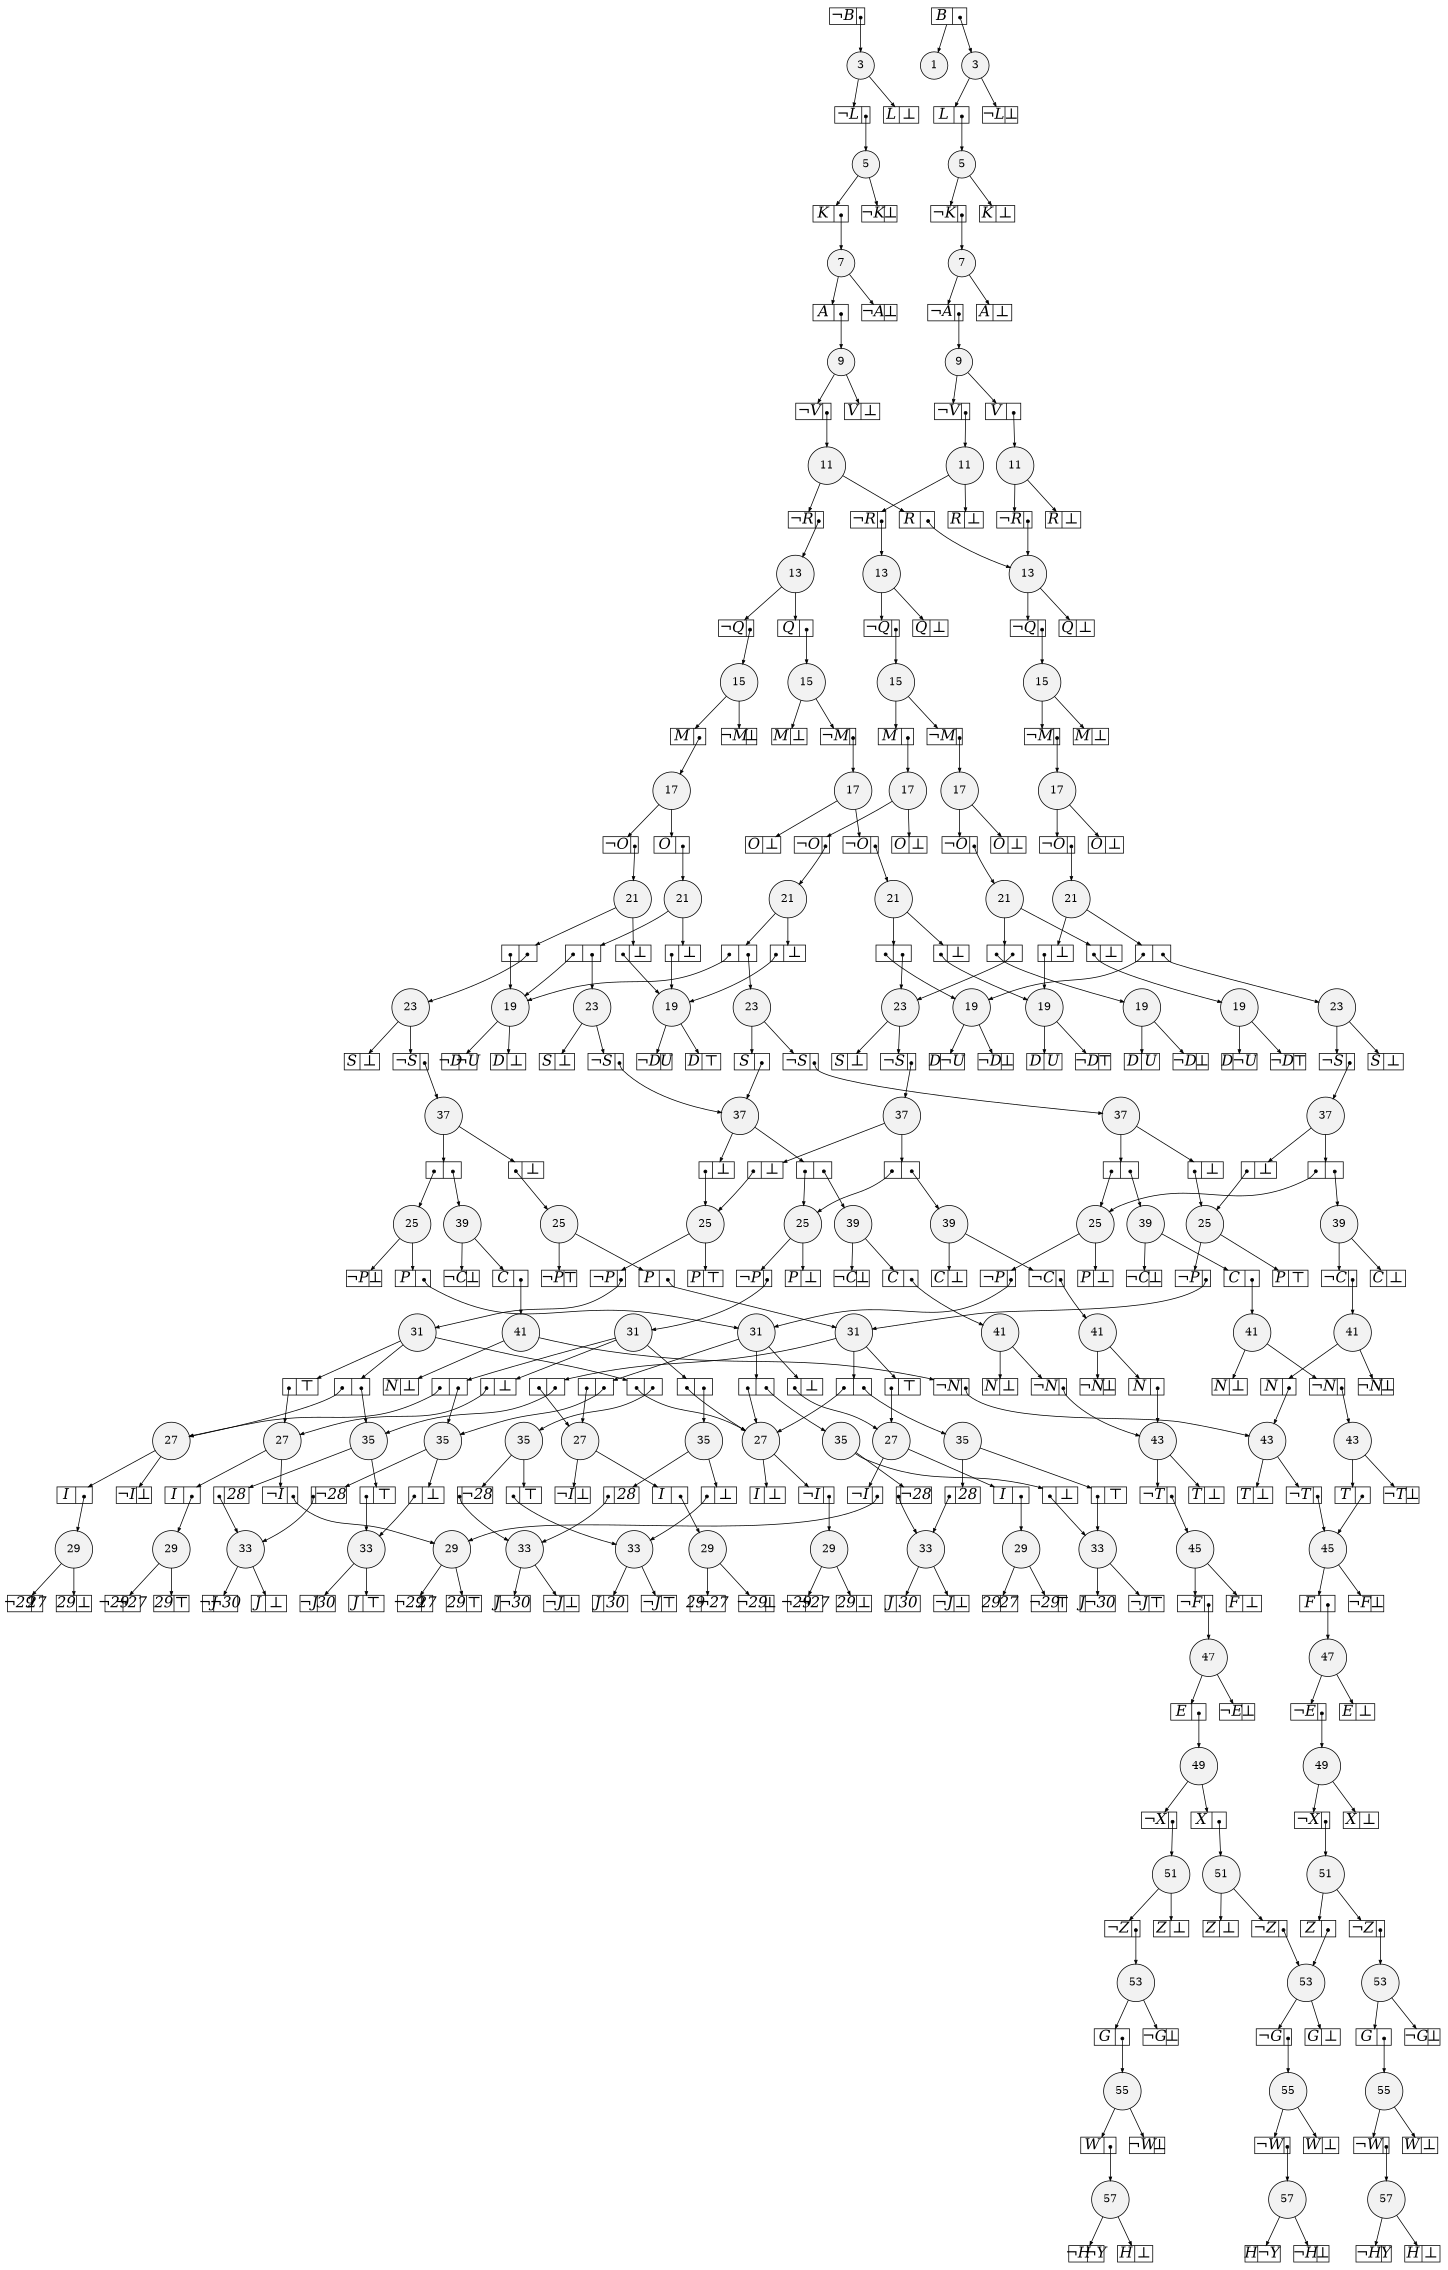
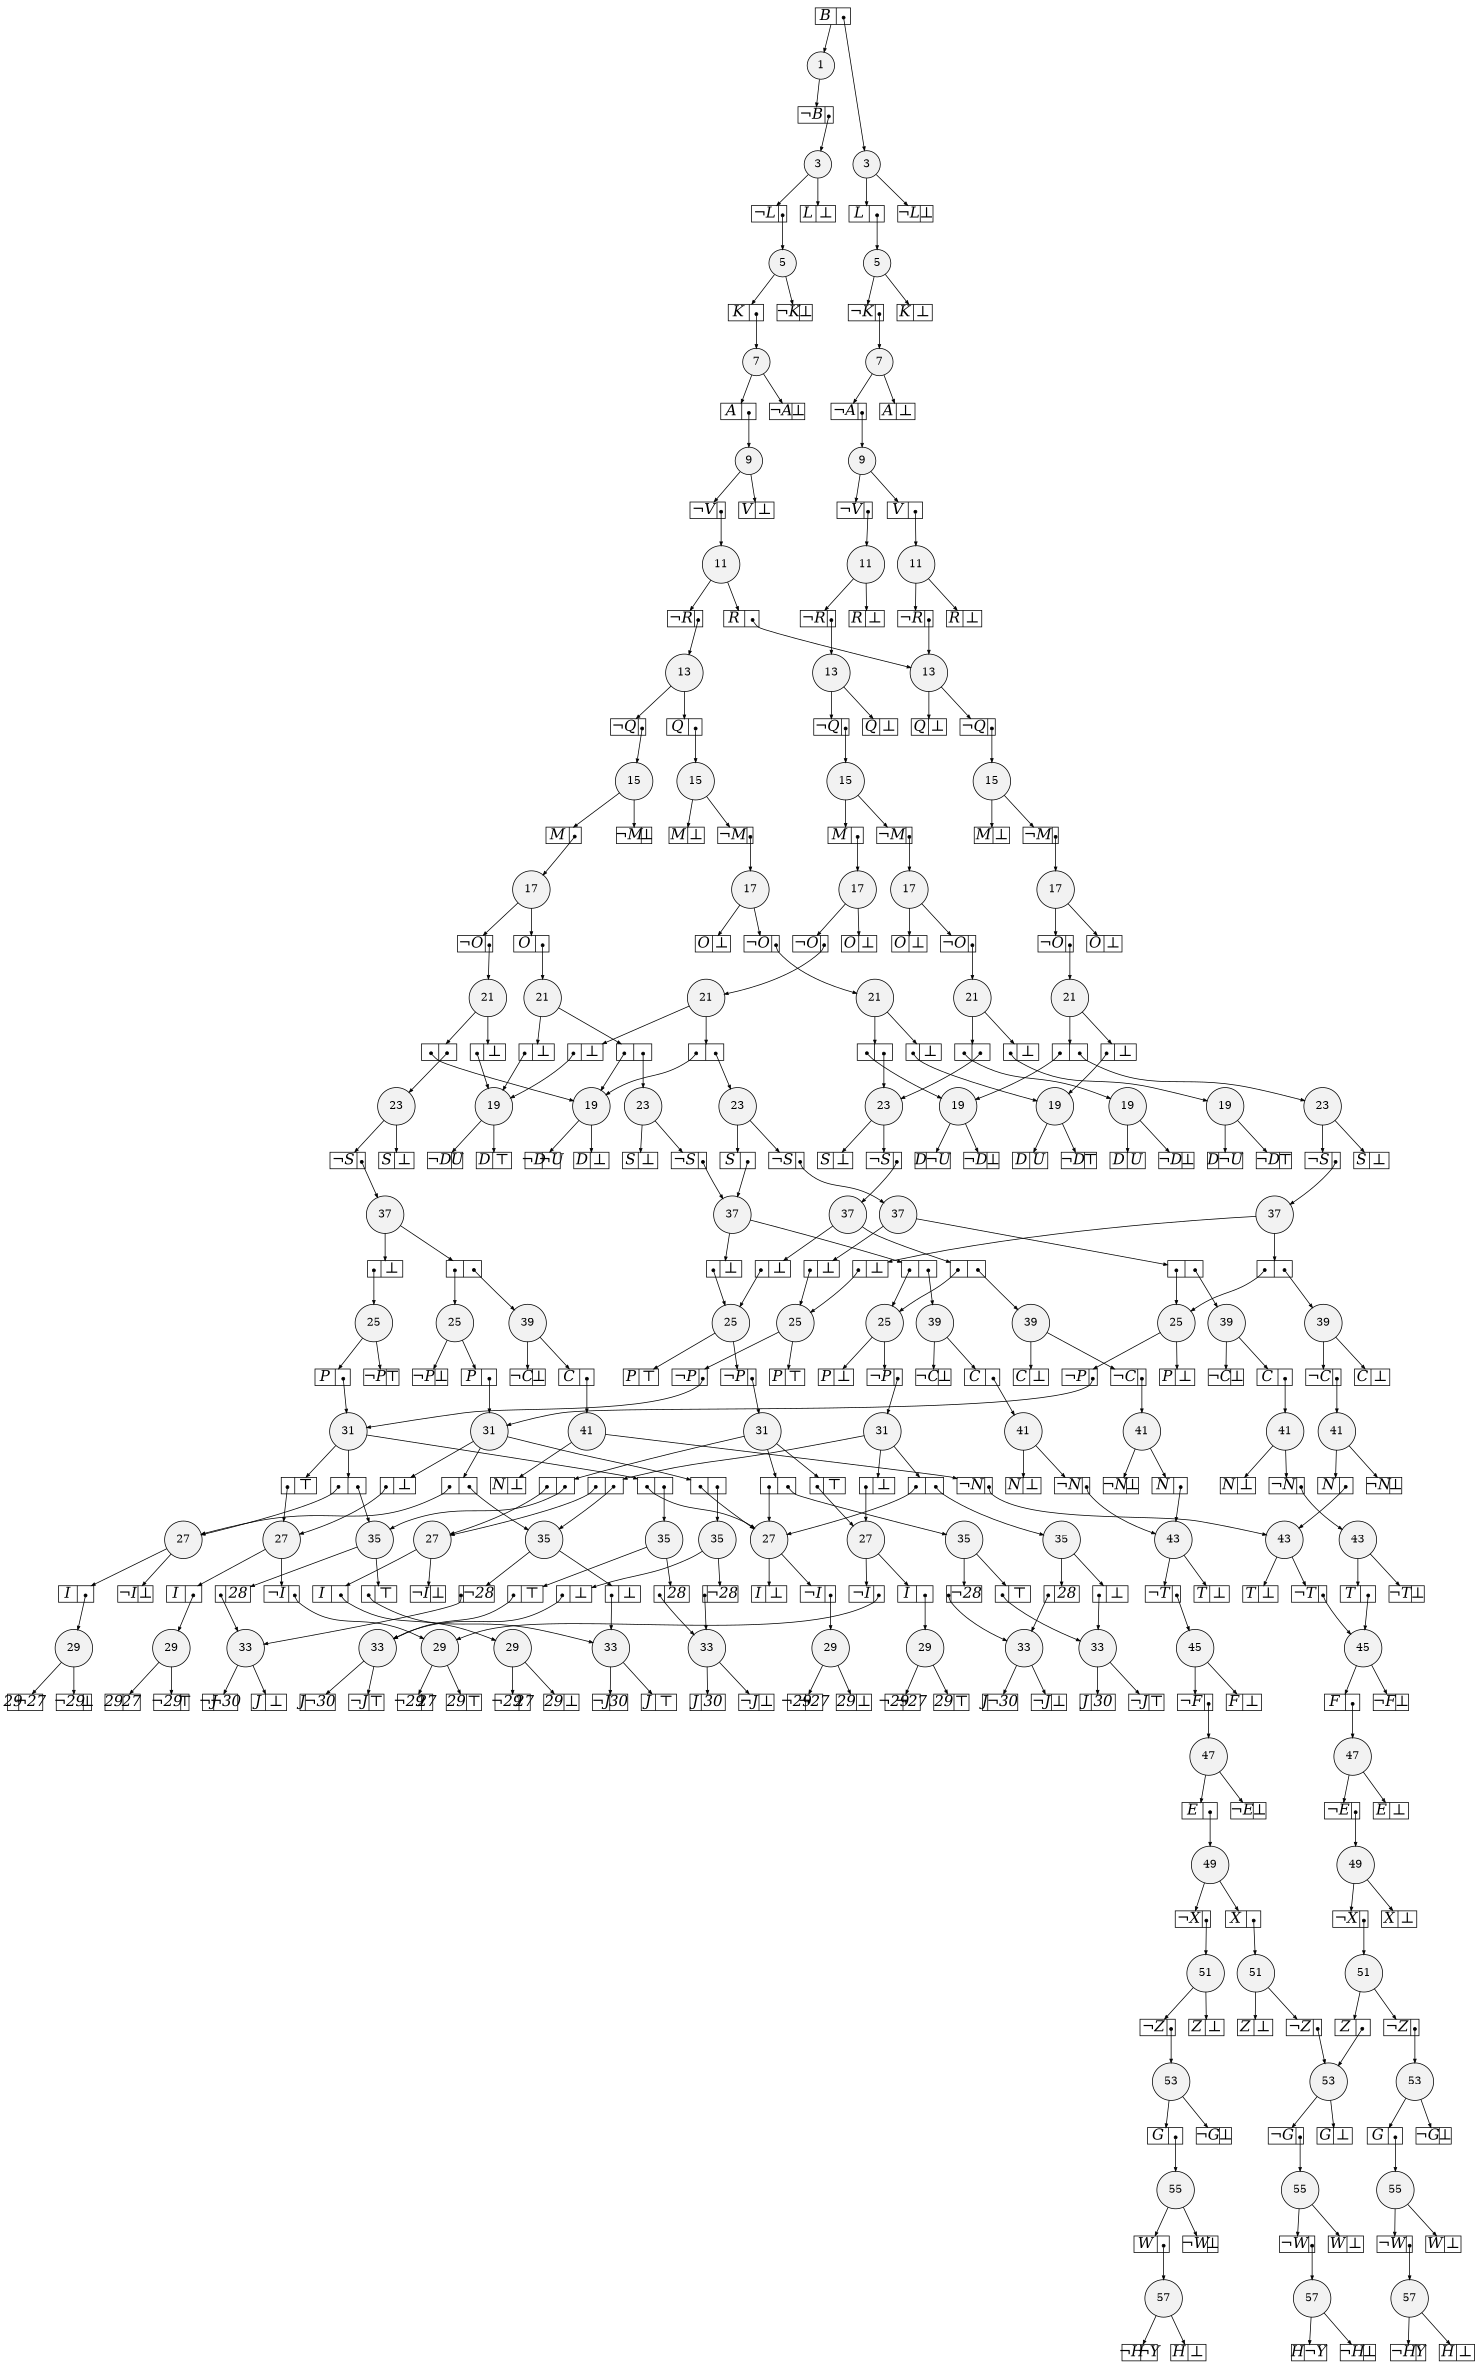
none -> (818, 91)
